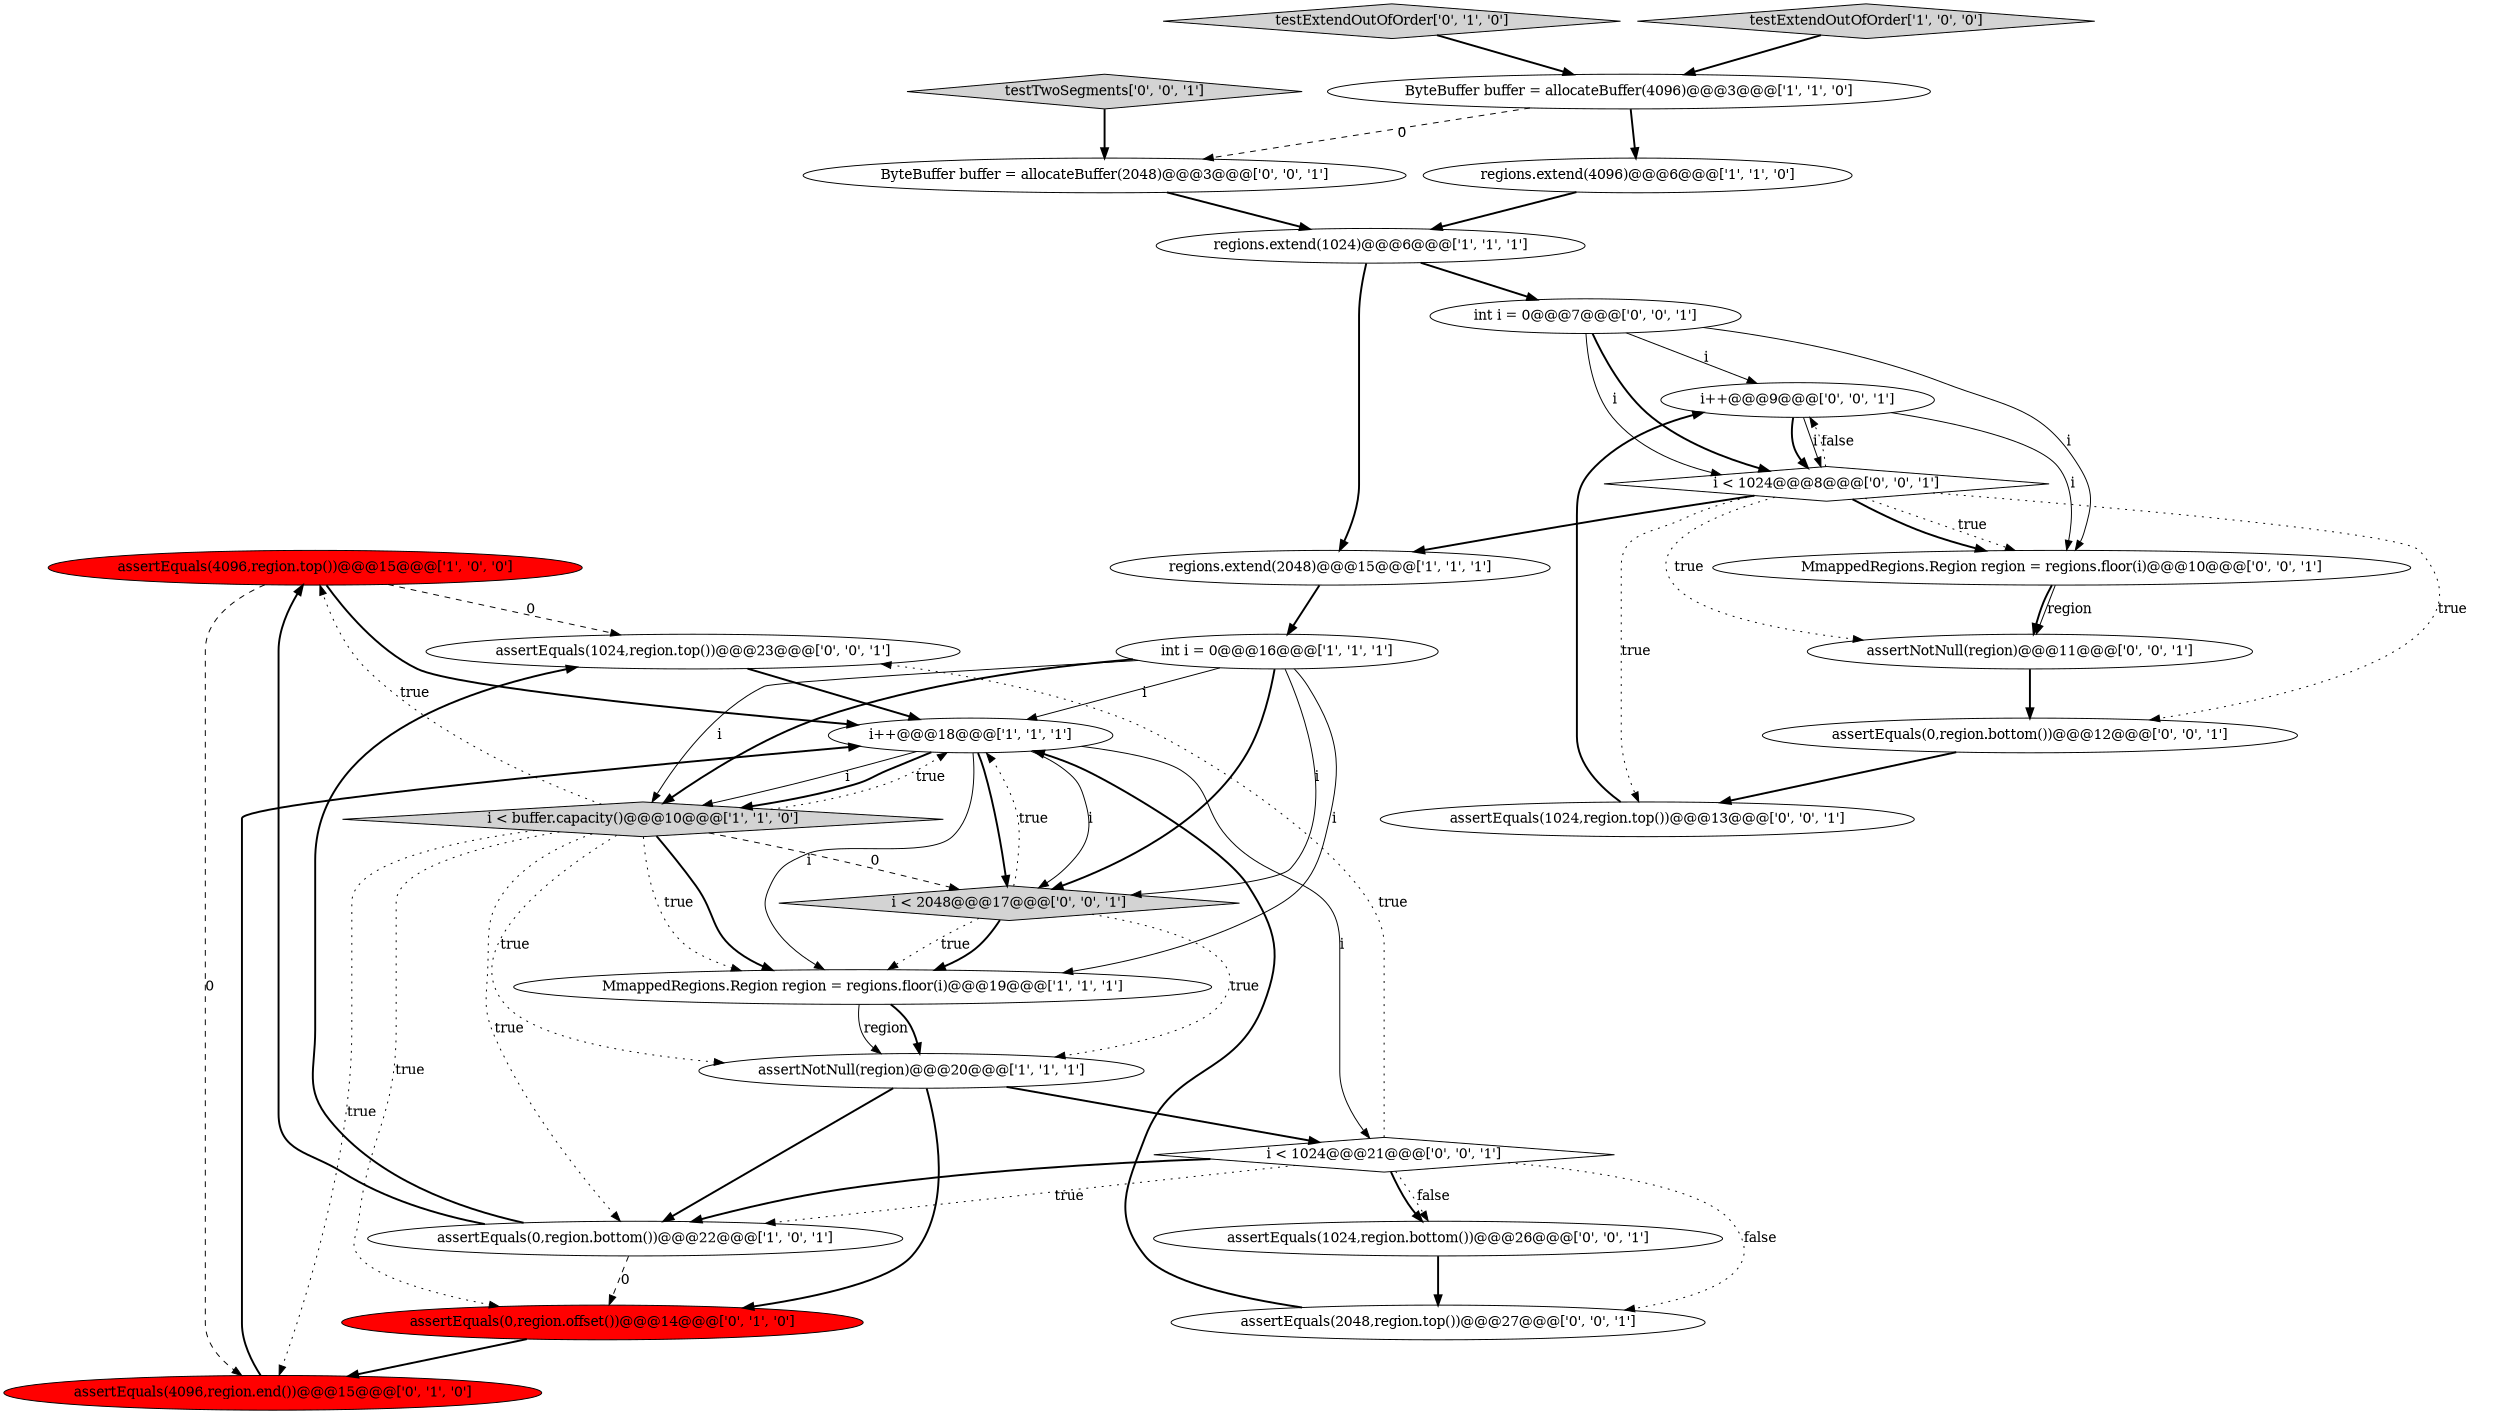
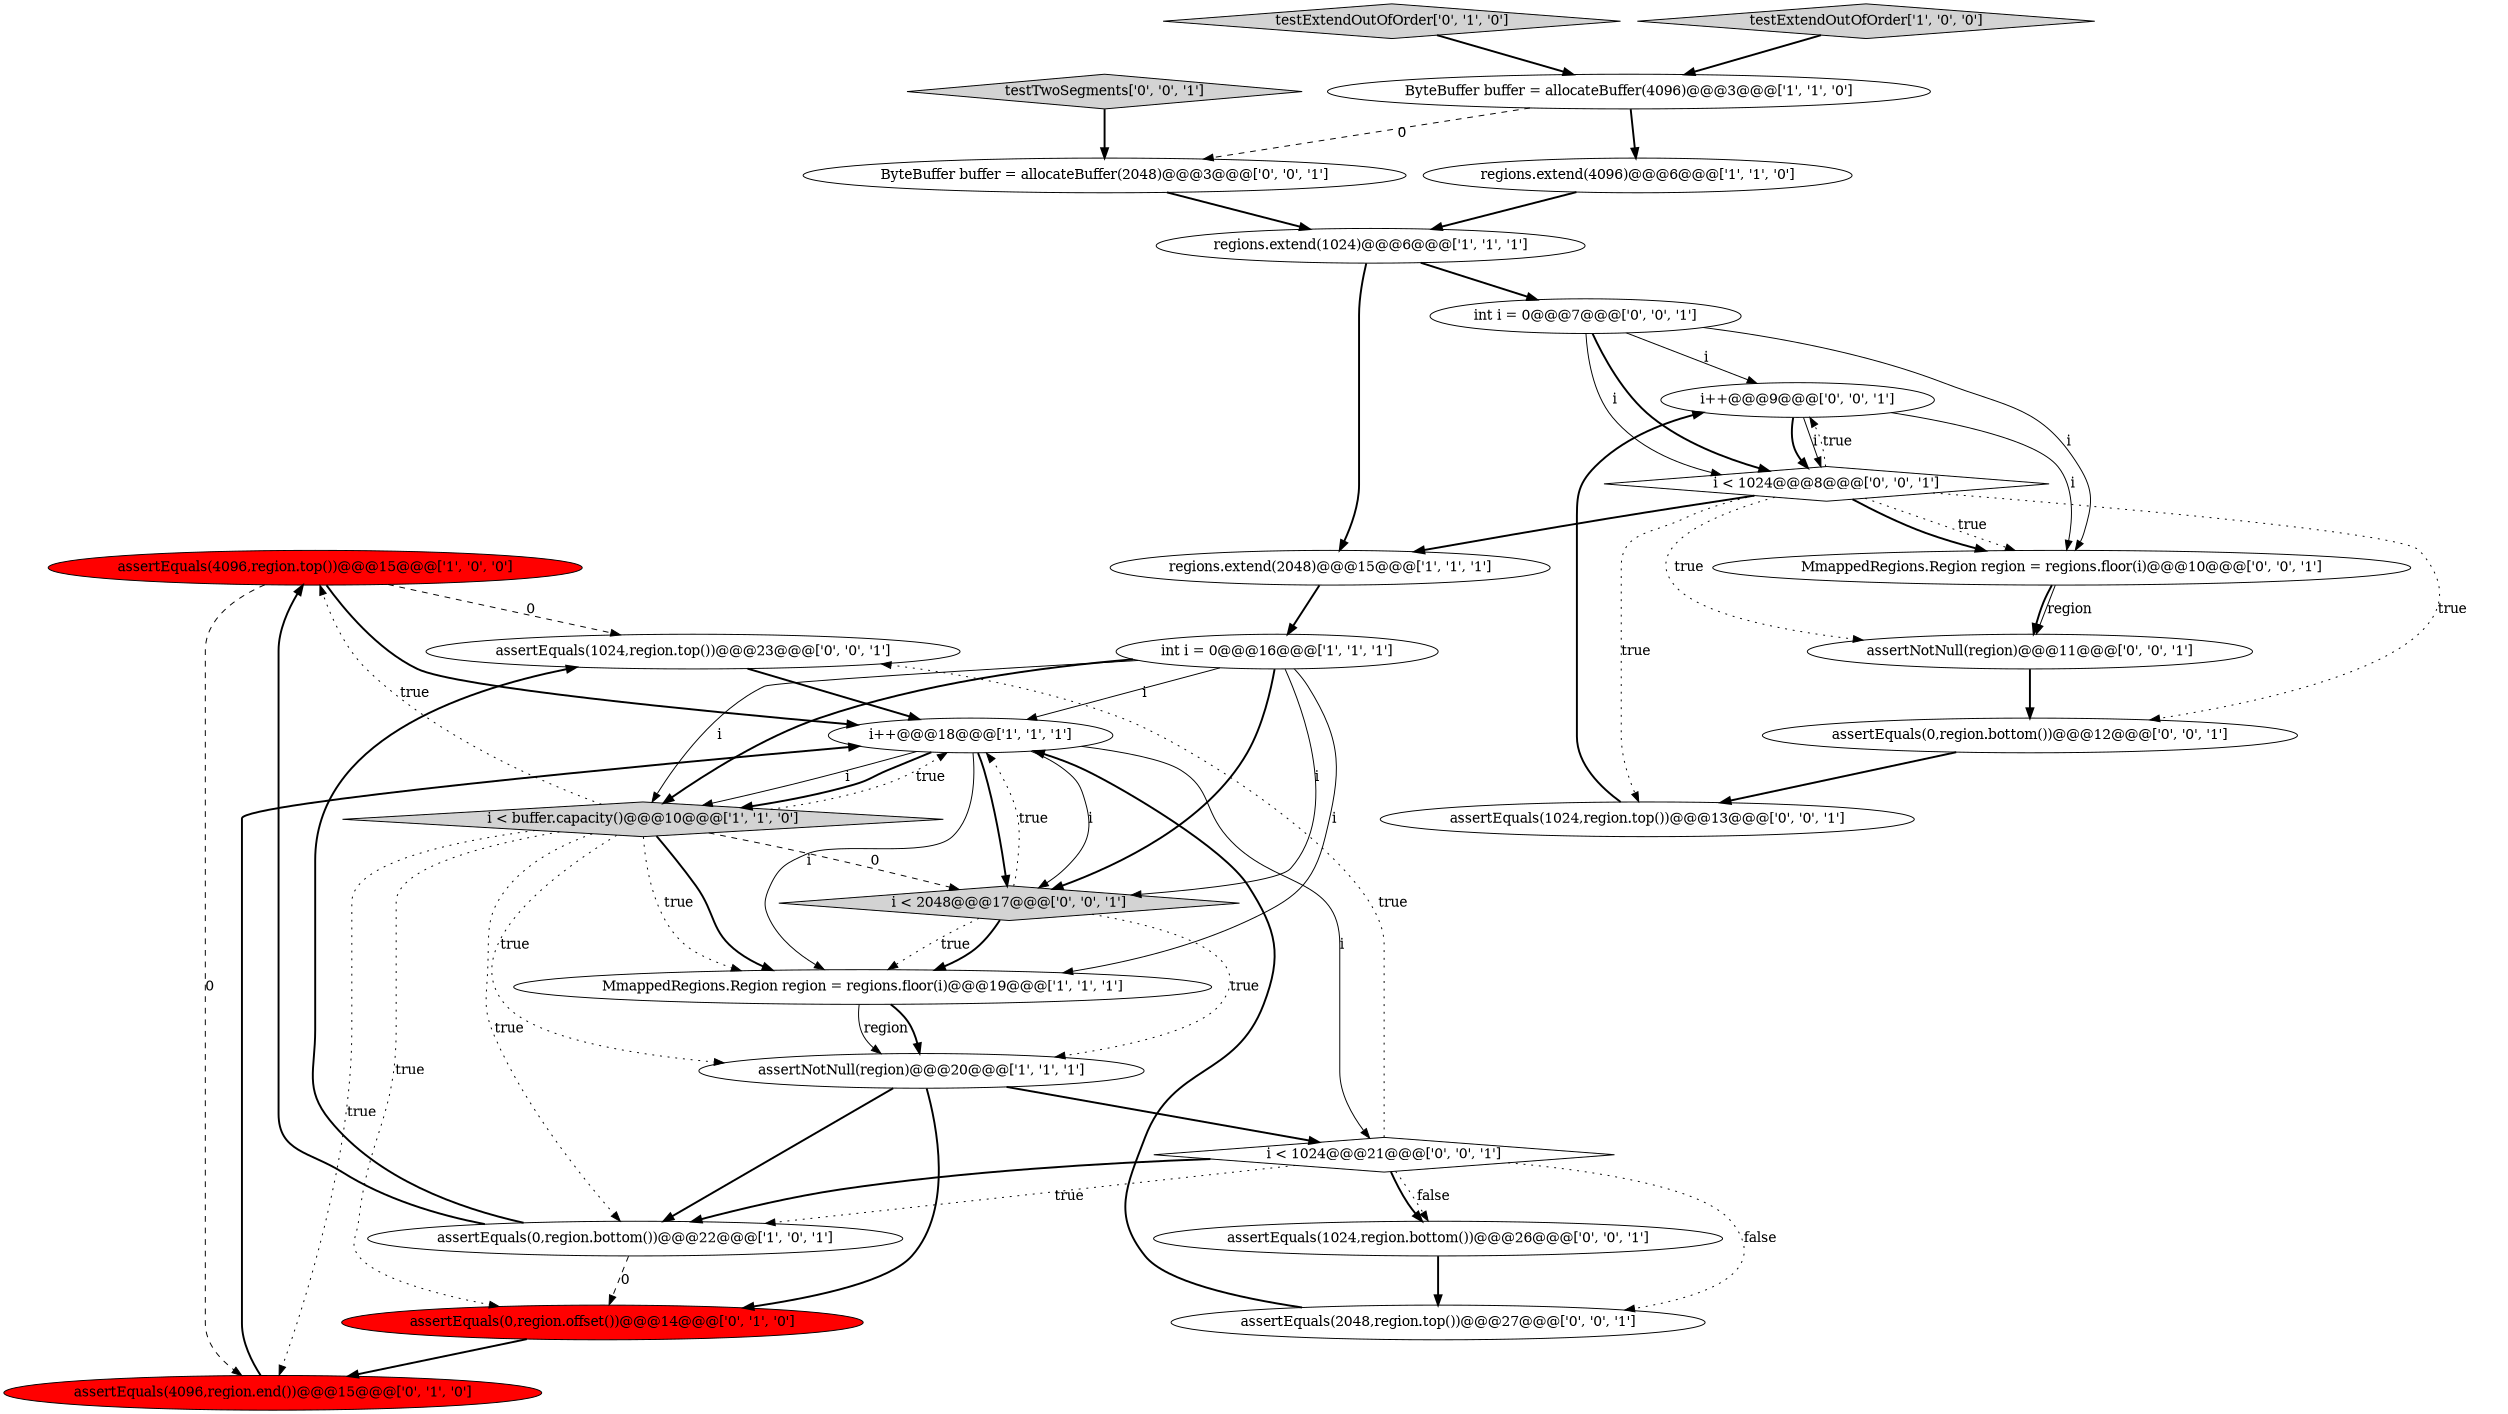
(1838, 442) -> (1838, 442)
